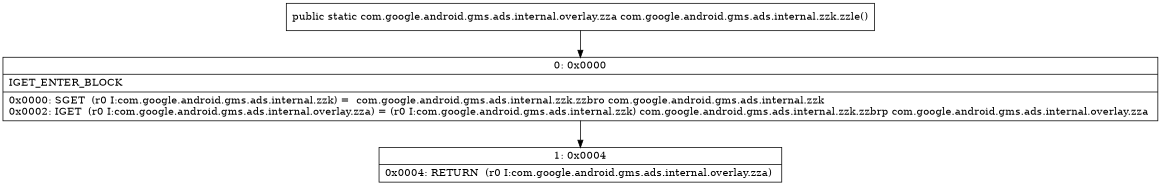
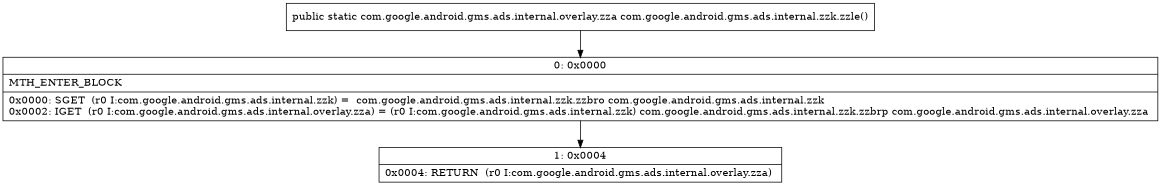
(66, 83) -> (66, 83)
